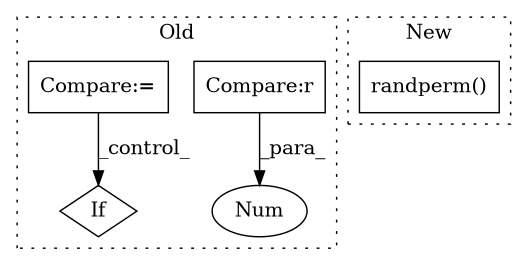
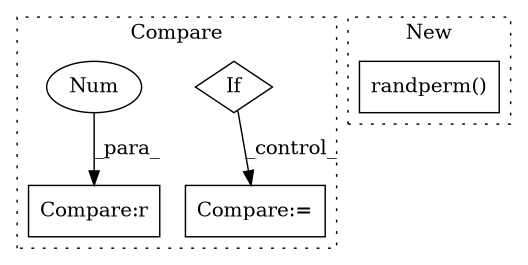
(177, 34) -> (177, 34)
(98, 142) -> (243, 141)
(260, 142) -> (94, 142)
